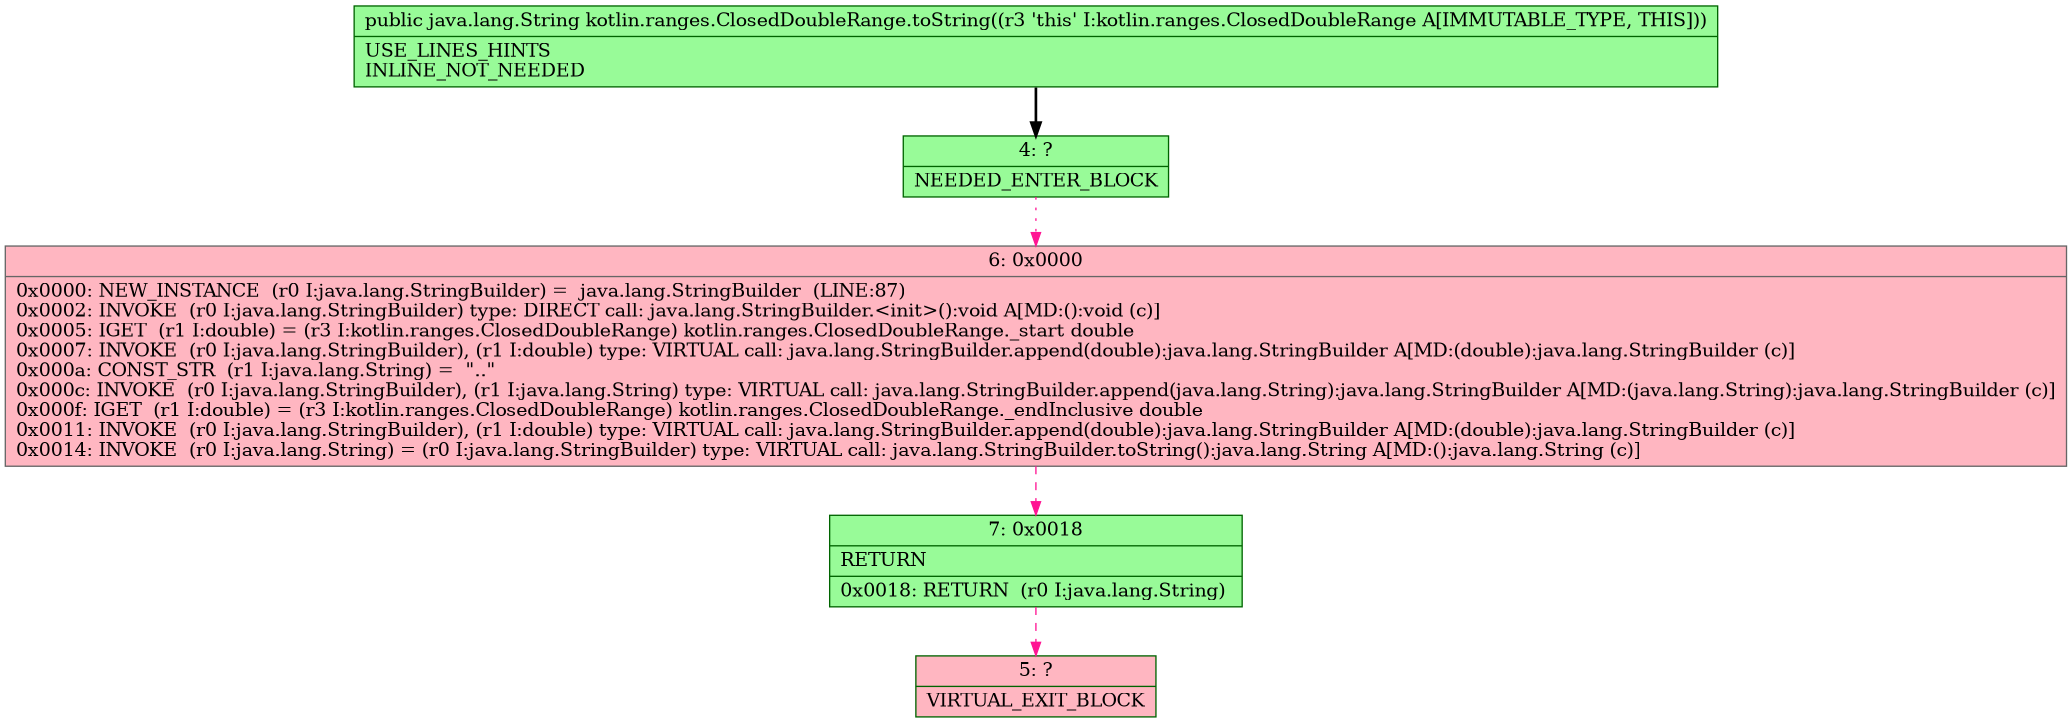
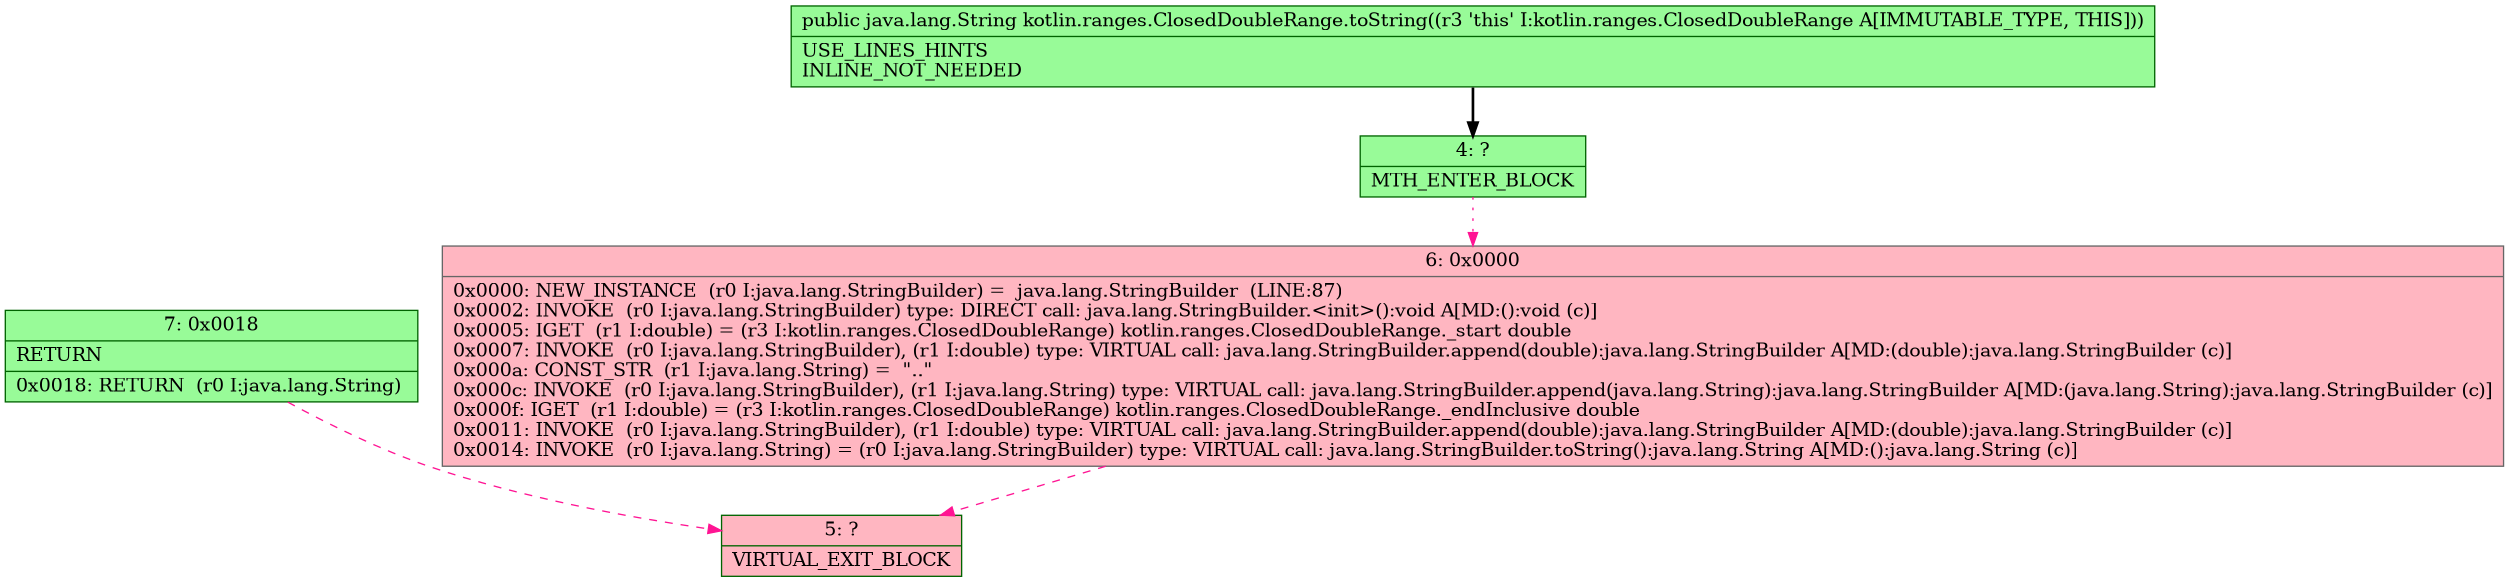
(1036, 181) -> (1473, 181)
(1036, 484) -> (1030, 489)
